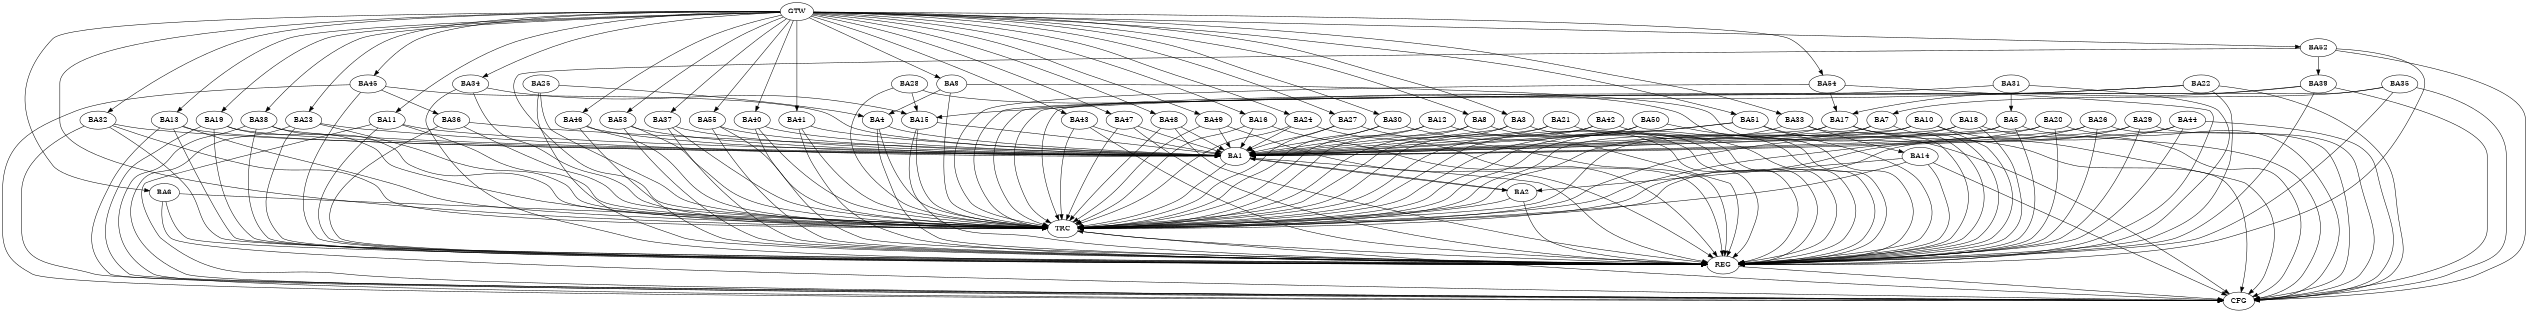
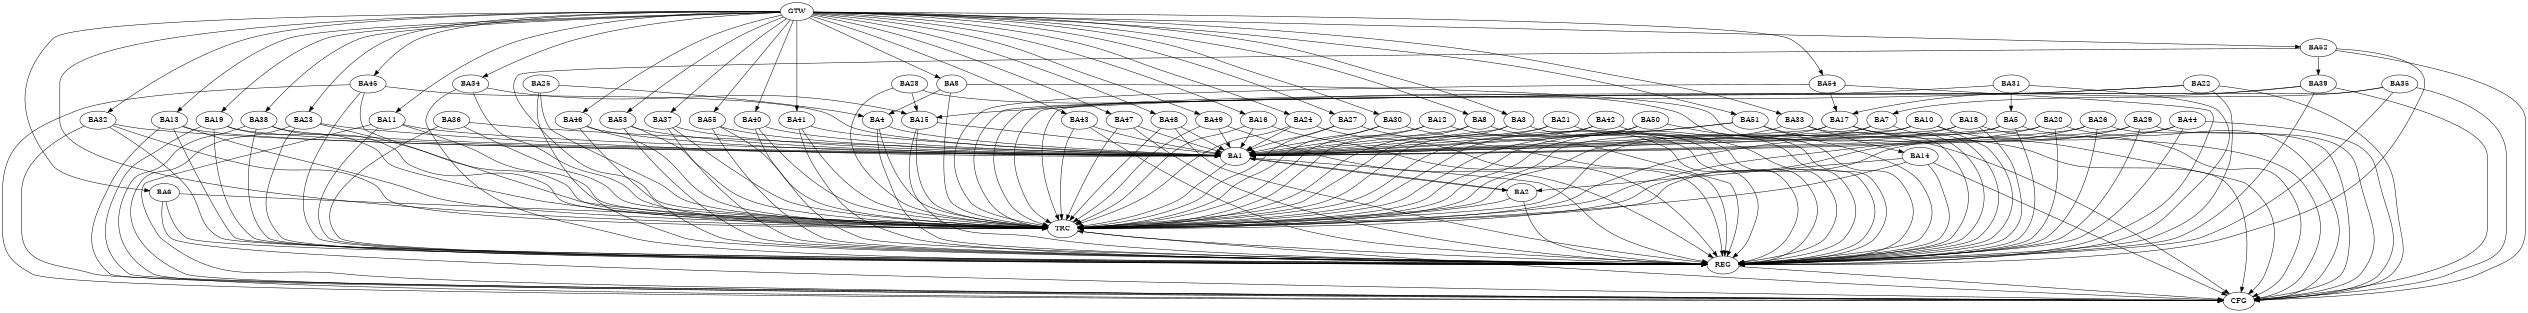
(405, 100) -> (570, 198)
